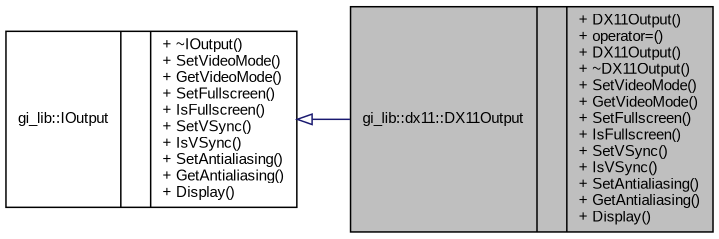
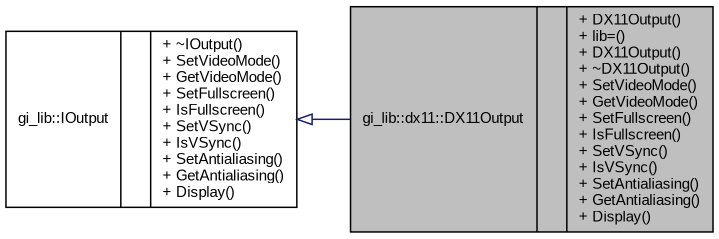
(621, 37) -> (602, 37)
